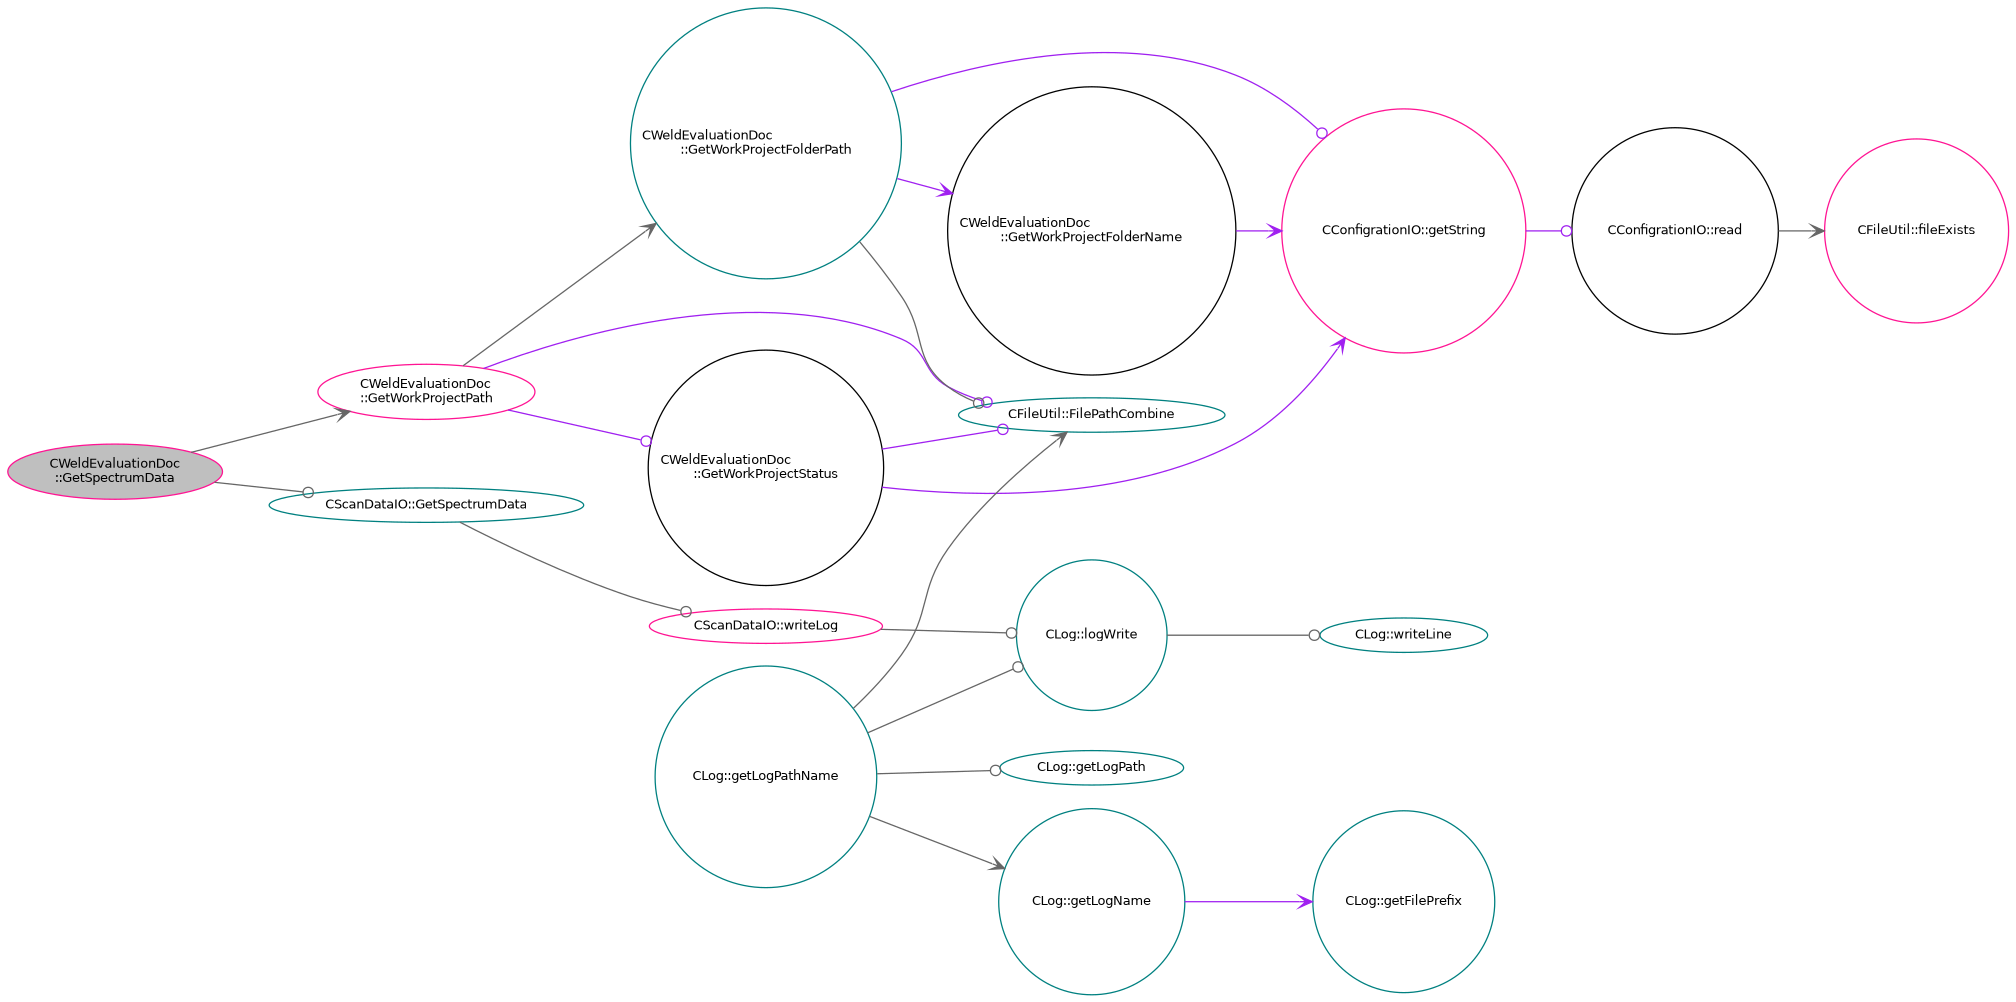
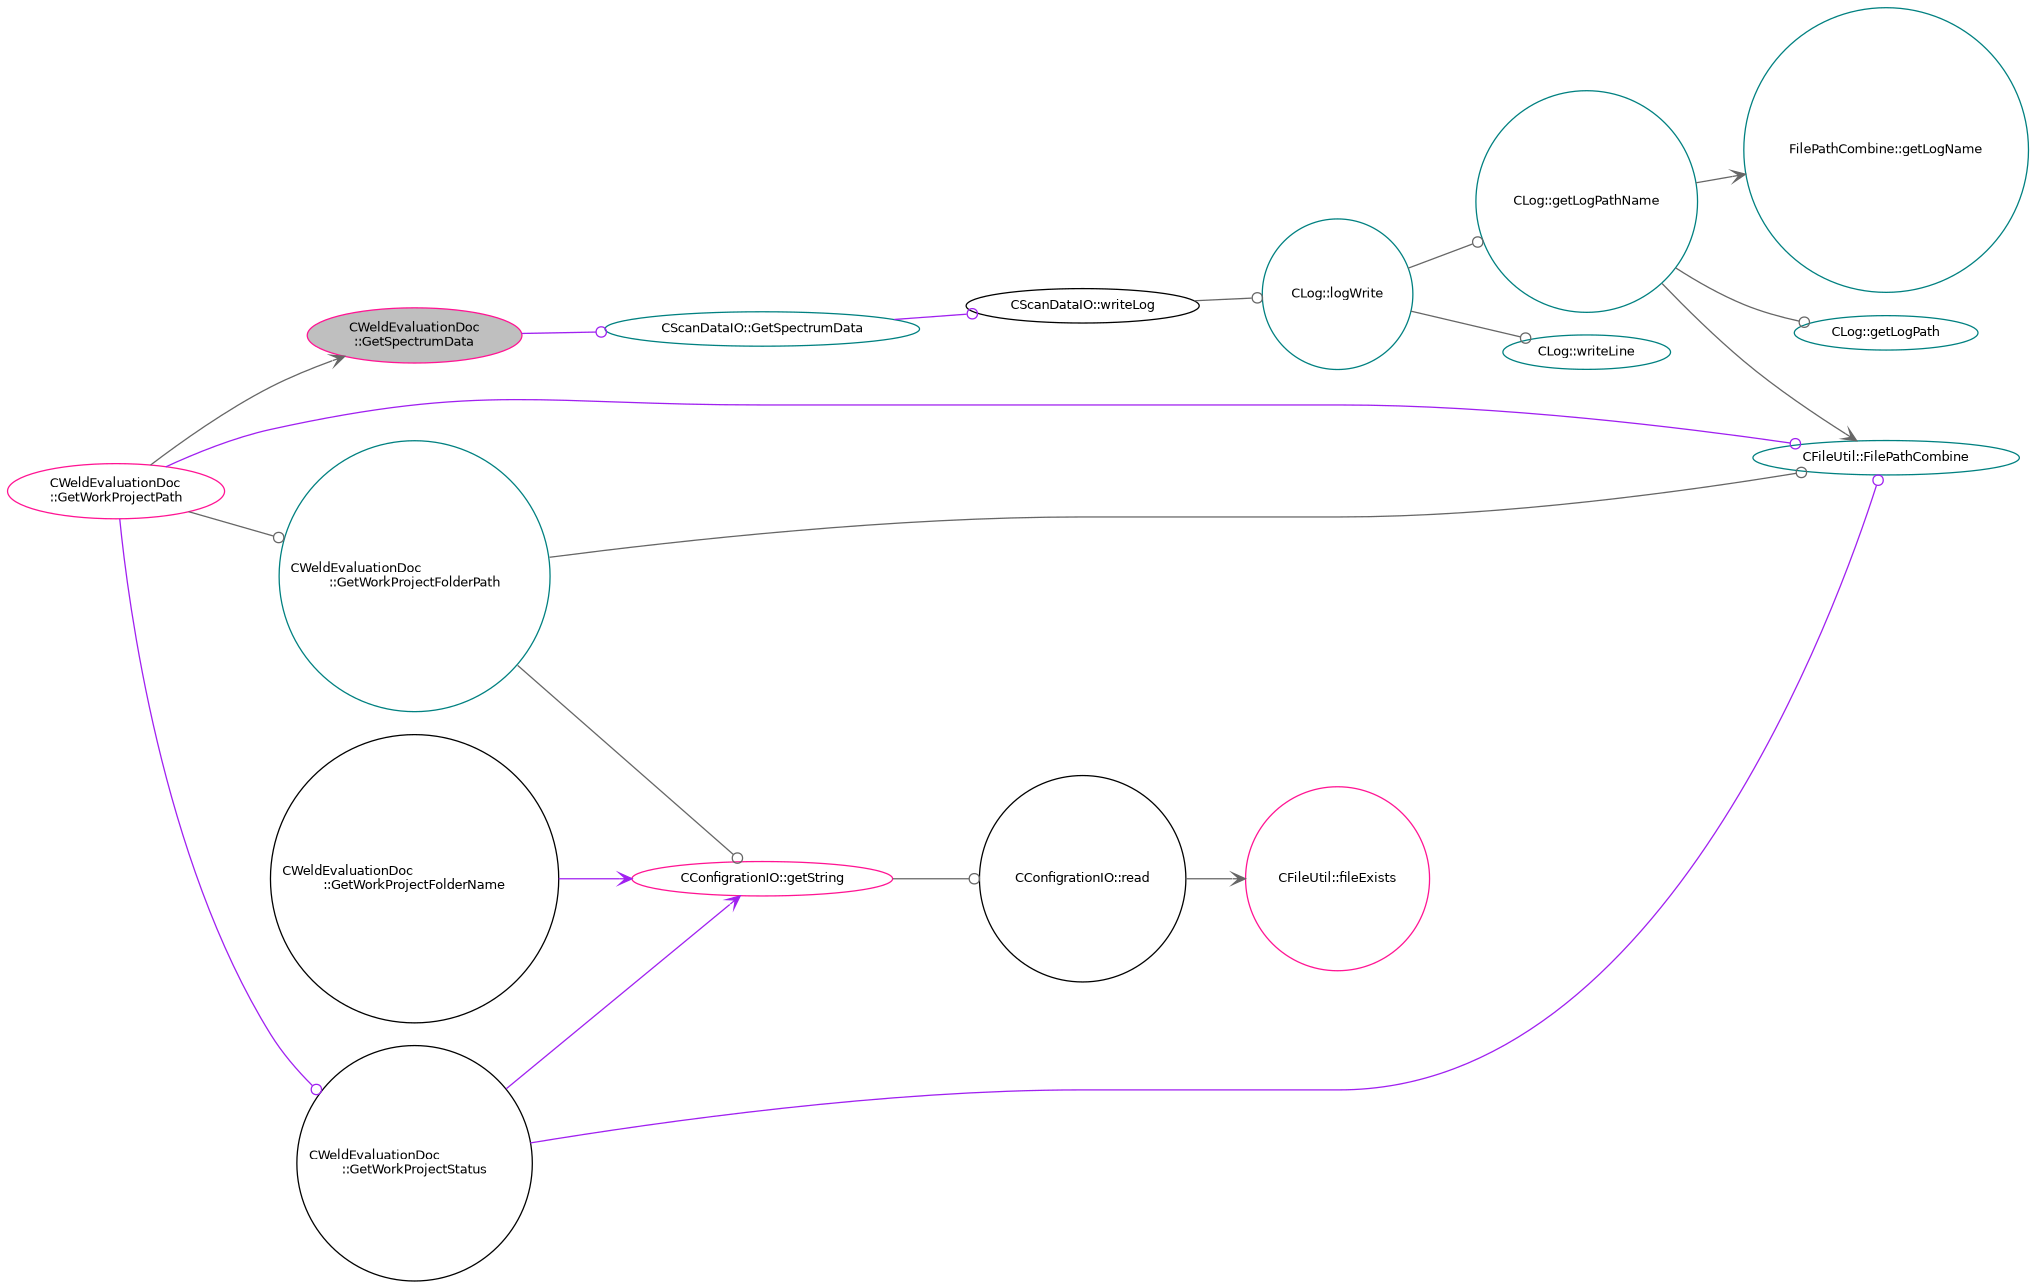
(1112, 53) -> (625, 760)
(919, 184) -> none
(1404, 231) -> (762, 879)
(1543, 231) -> (931, 879)
(554, 299) -> (231, 524)
(264, 433) -> (237, 406)
(259, 487) -> (559, 333)
(568, 573) -> (930, 317)
(766, 626) -> (1083, 306)
(940, 701) -> (1440, 256)
(1092, 902) -> (1886, 150)
(1404, 902) -> none
